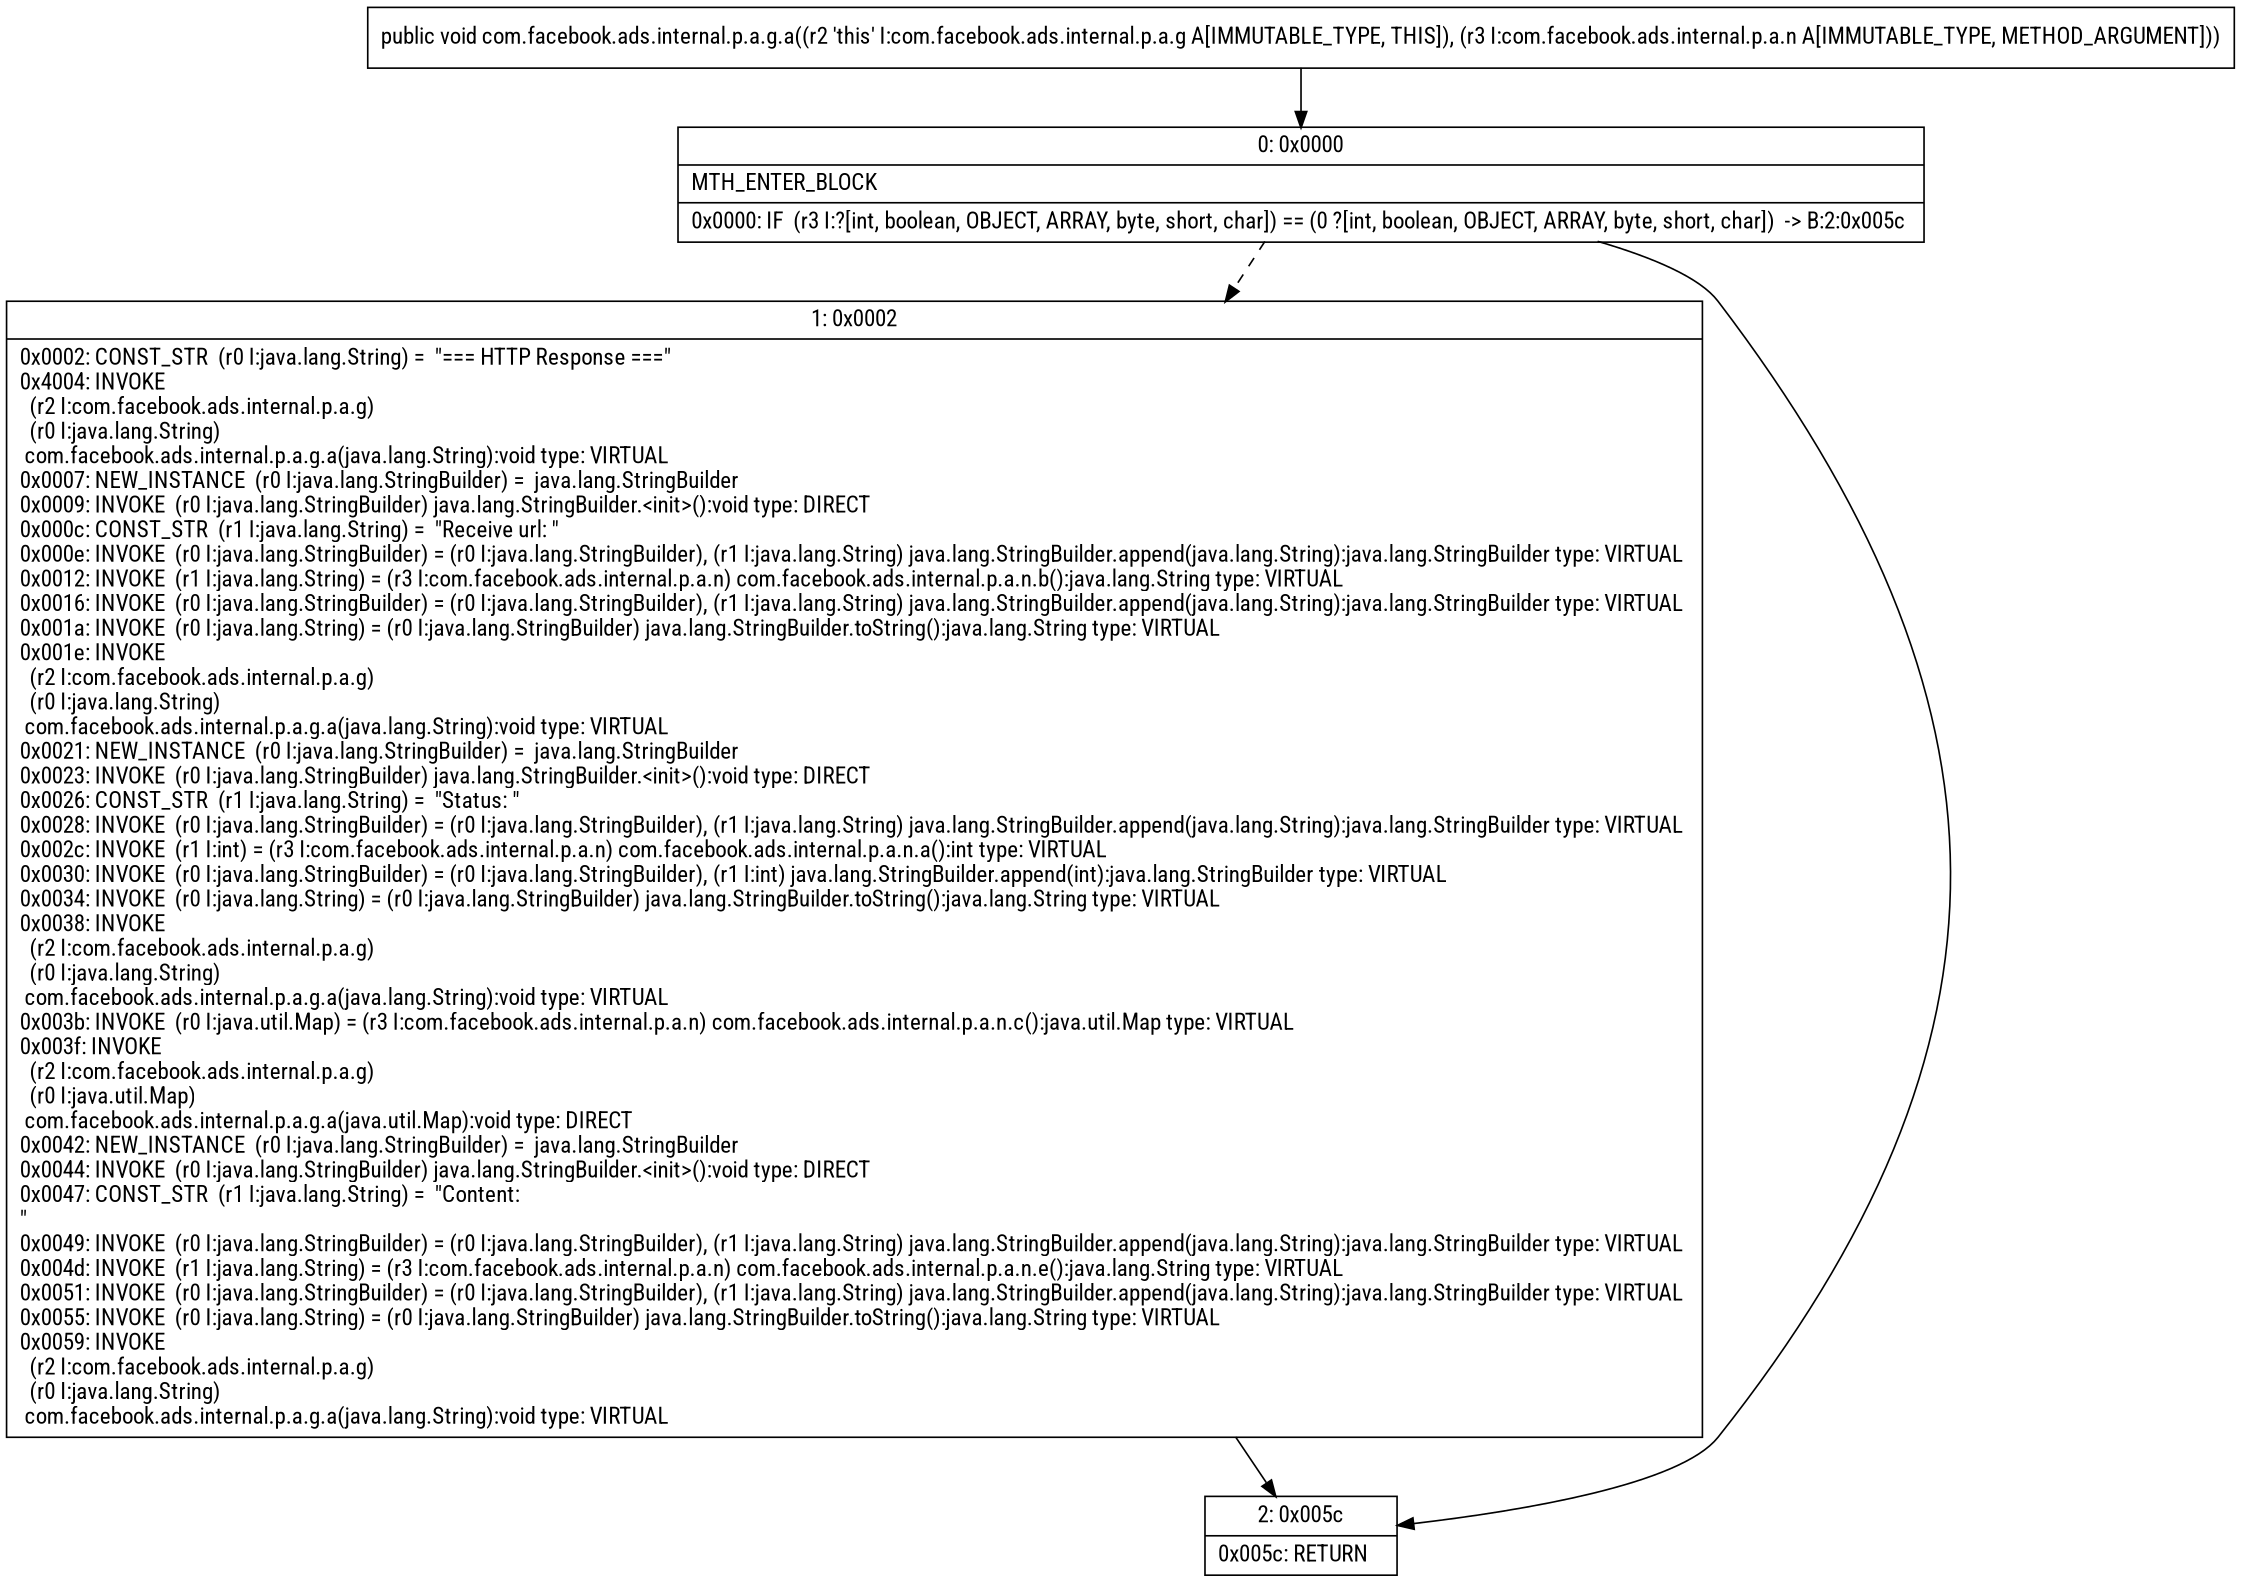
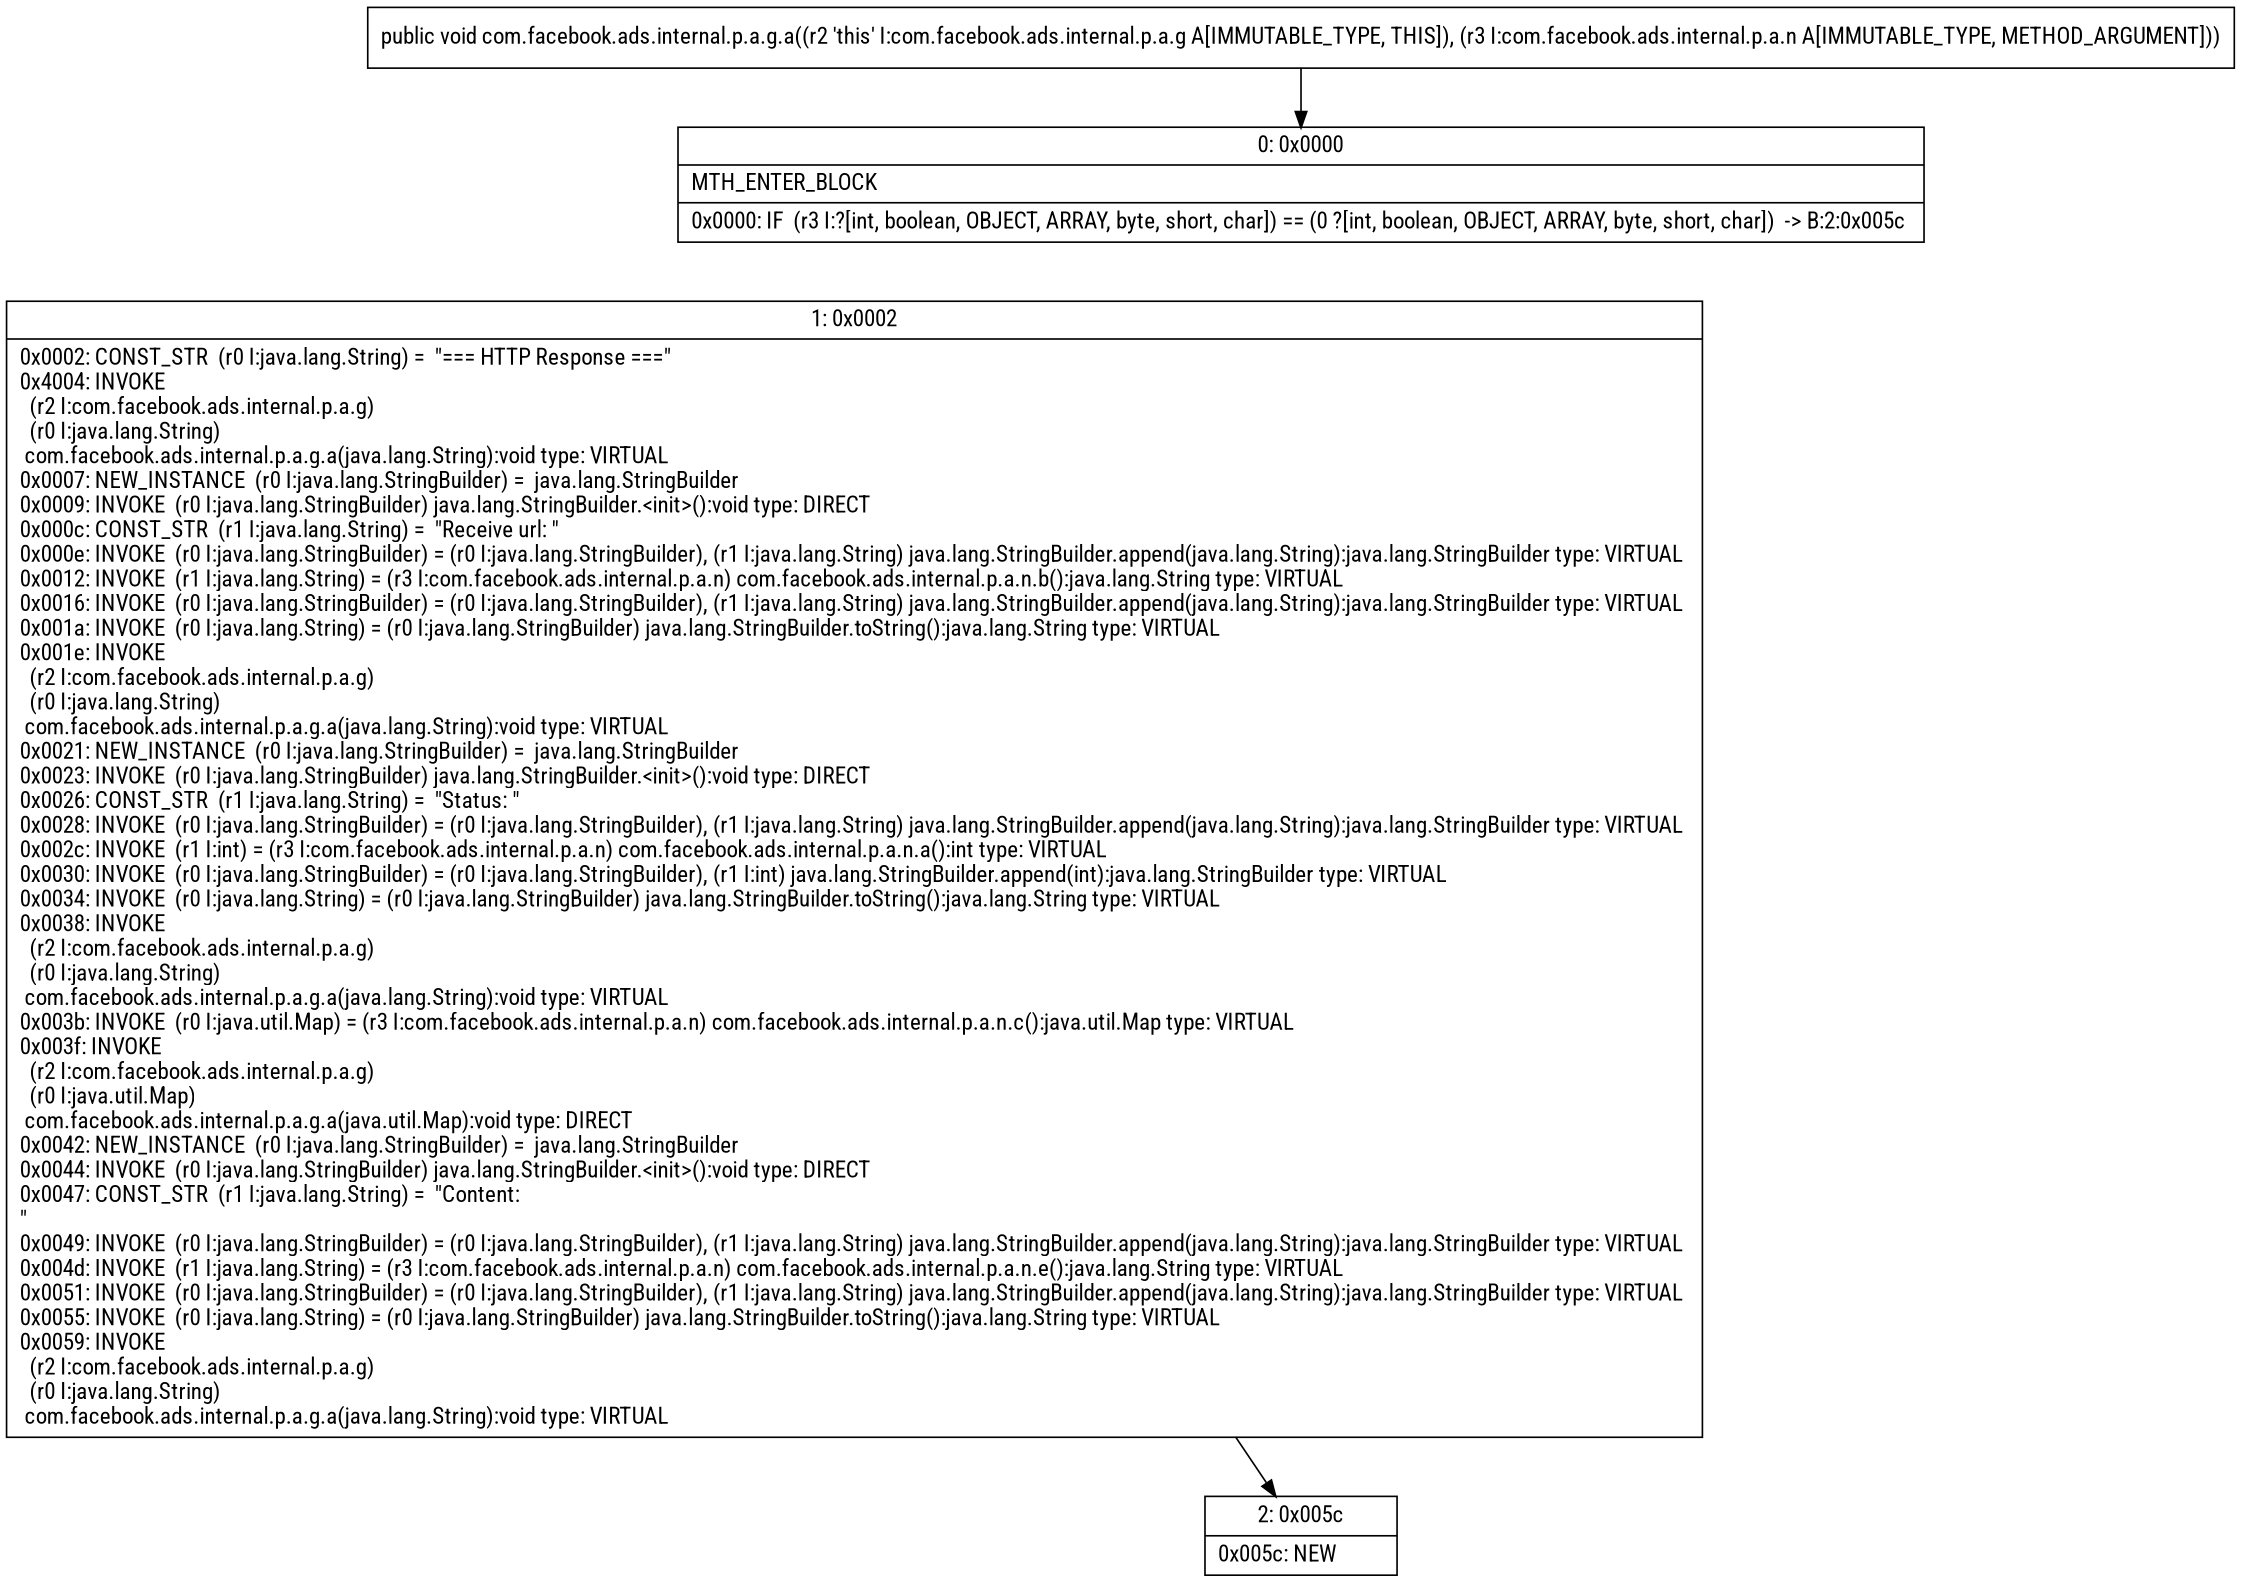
(1250, 265) -> none
(1942, 962) -> none
(1301, 1555) -> (1285, 1555)
